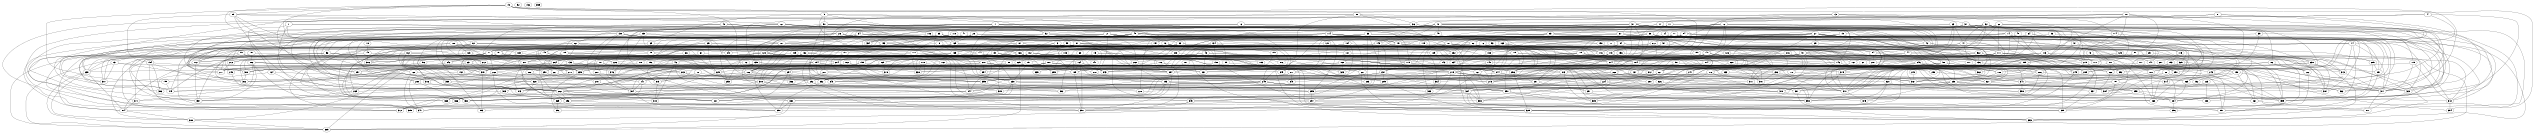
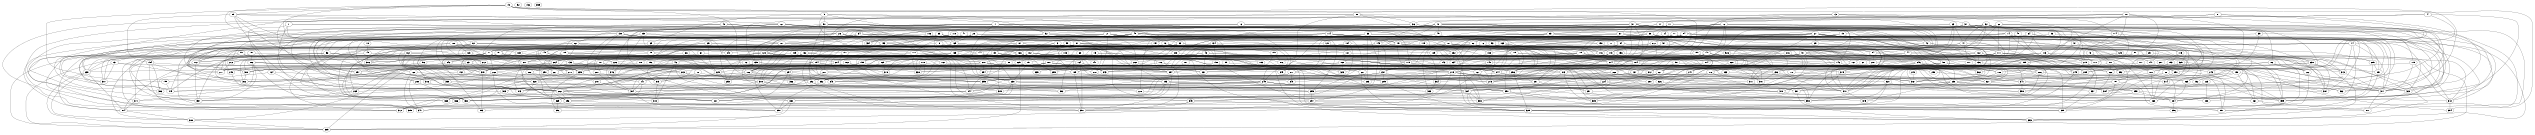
(1727, 53) -> (1727, 53)
(1979, 53) -> (1979, 53)
